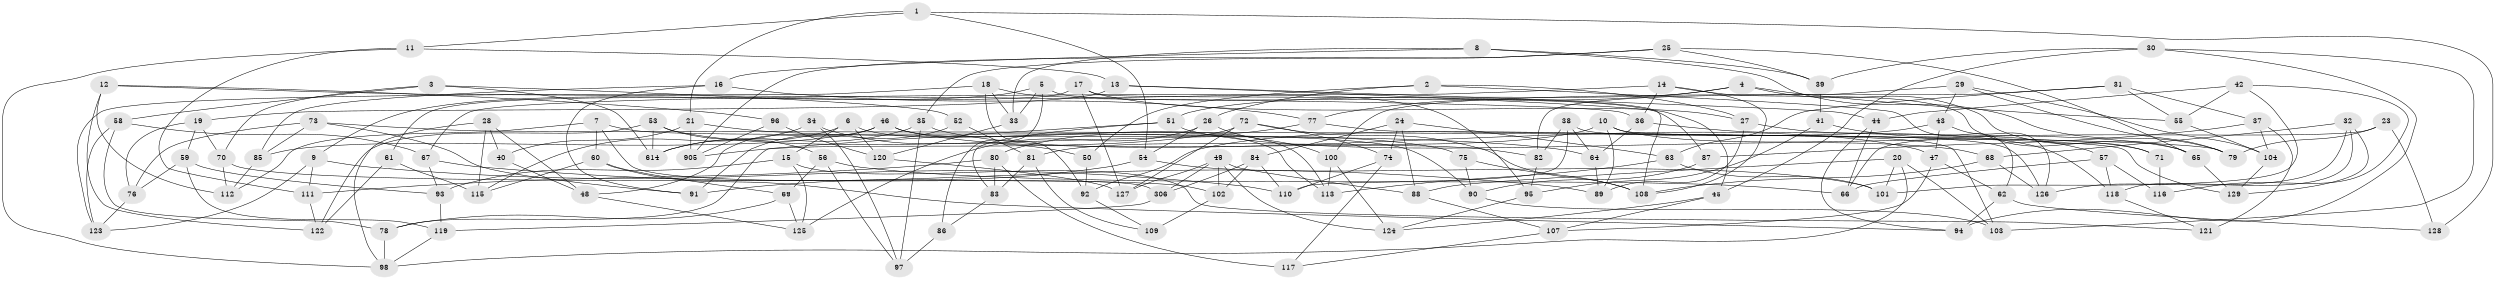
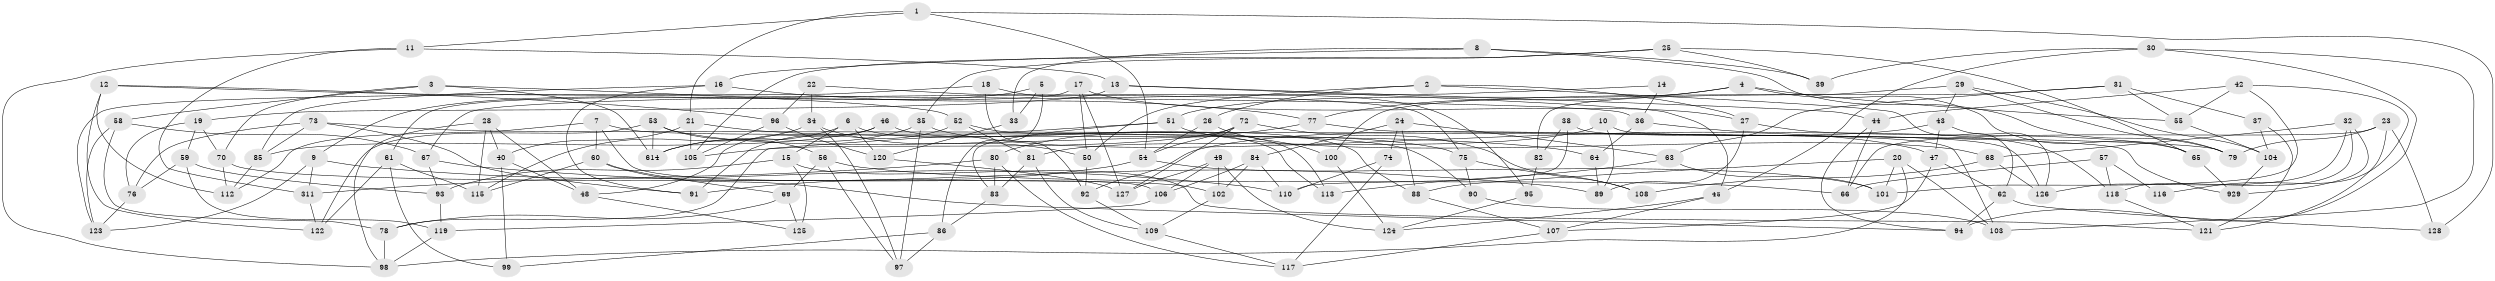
none -> (812, 85)
(1412, 98) -> (1083, 121)
(1002, 106) -> none
(1820, 121) -> none
(1318, 136) -> (1194, 140)
(1581, 140) -> none
(1210, 147) -> none
(1755, 151) -> none
(956, 155) -> none
(691, 158) -> (691, 158)
(1706, 158) -> none
(2160, 158) -> none
(1330, 176) -> none
(1298, 178) -> (1195, 132)
(308, 195) -> (308, 195)
(1161, 195) -> (1161, 195)
(2234, 195) -> (2234, 195)
none -> (2330, 199)
none -> (1220, 250)
none -> (507, 268)
